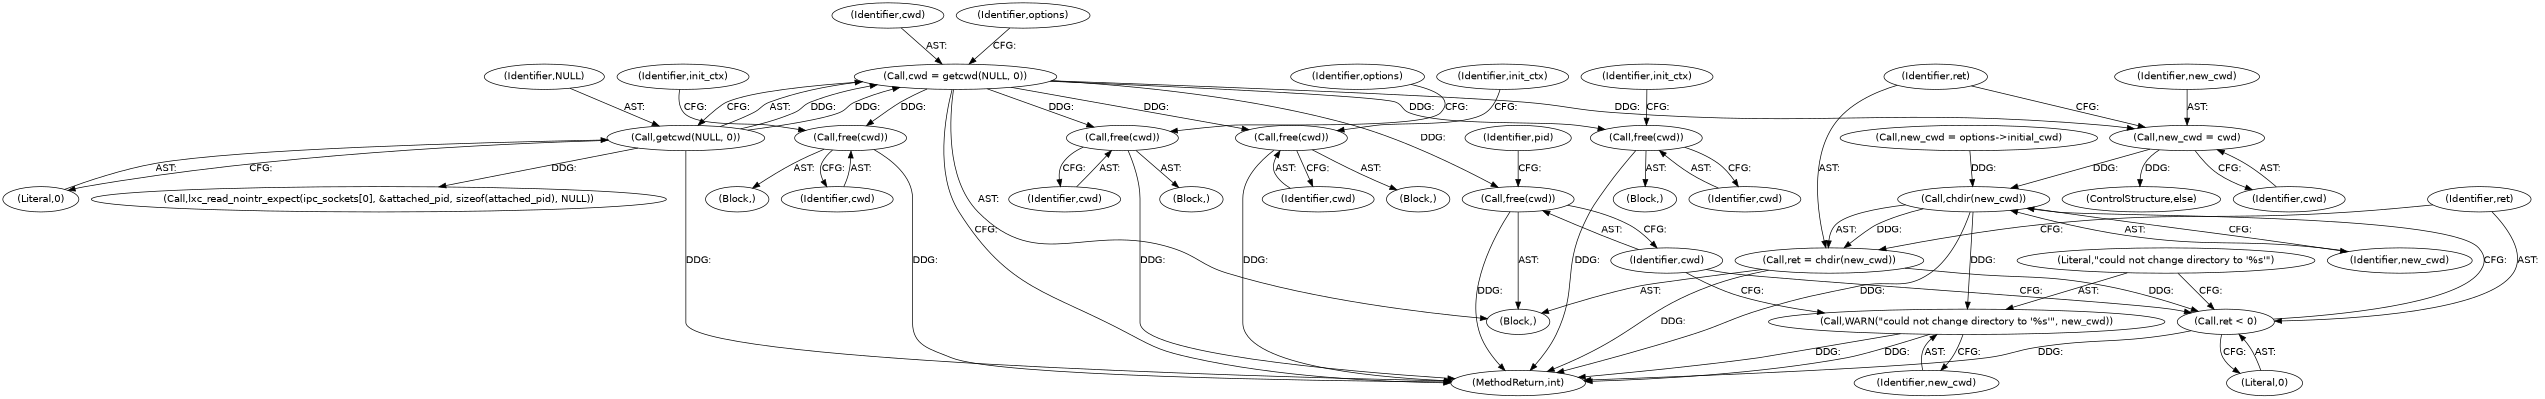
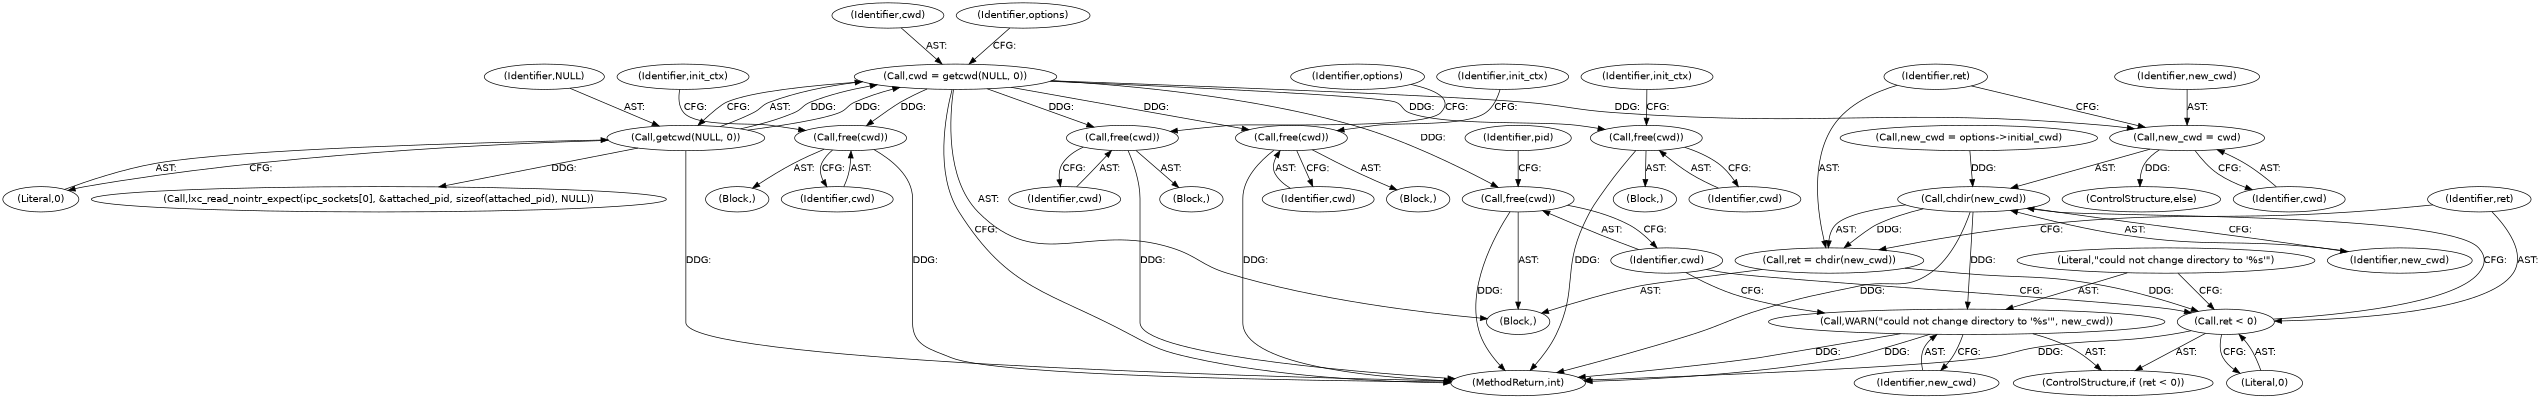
(2107, 169) -> (2107, 169)
(1658, 311) -> none
none -> (2113, 383)
